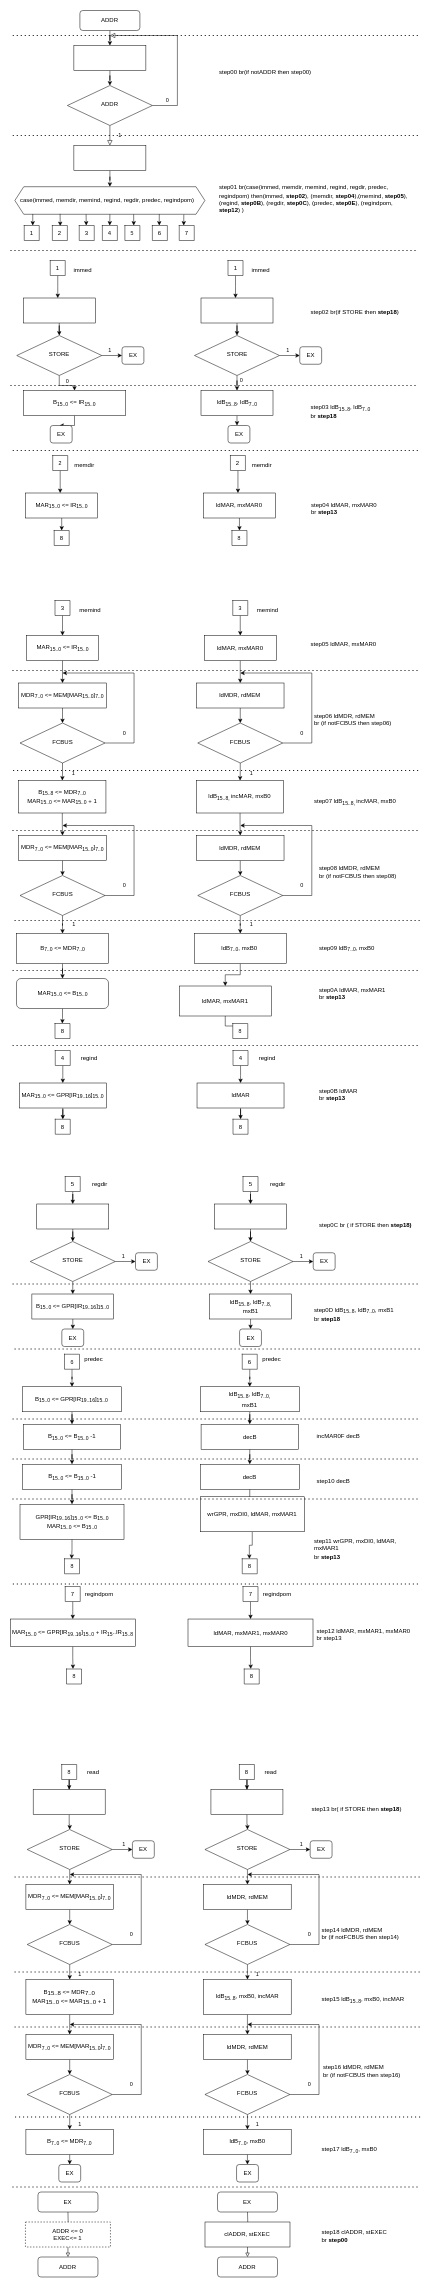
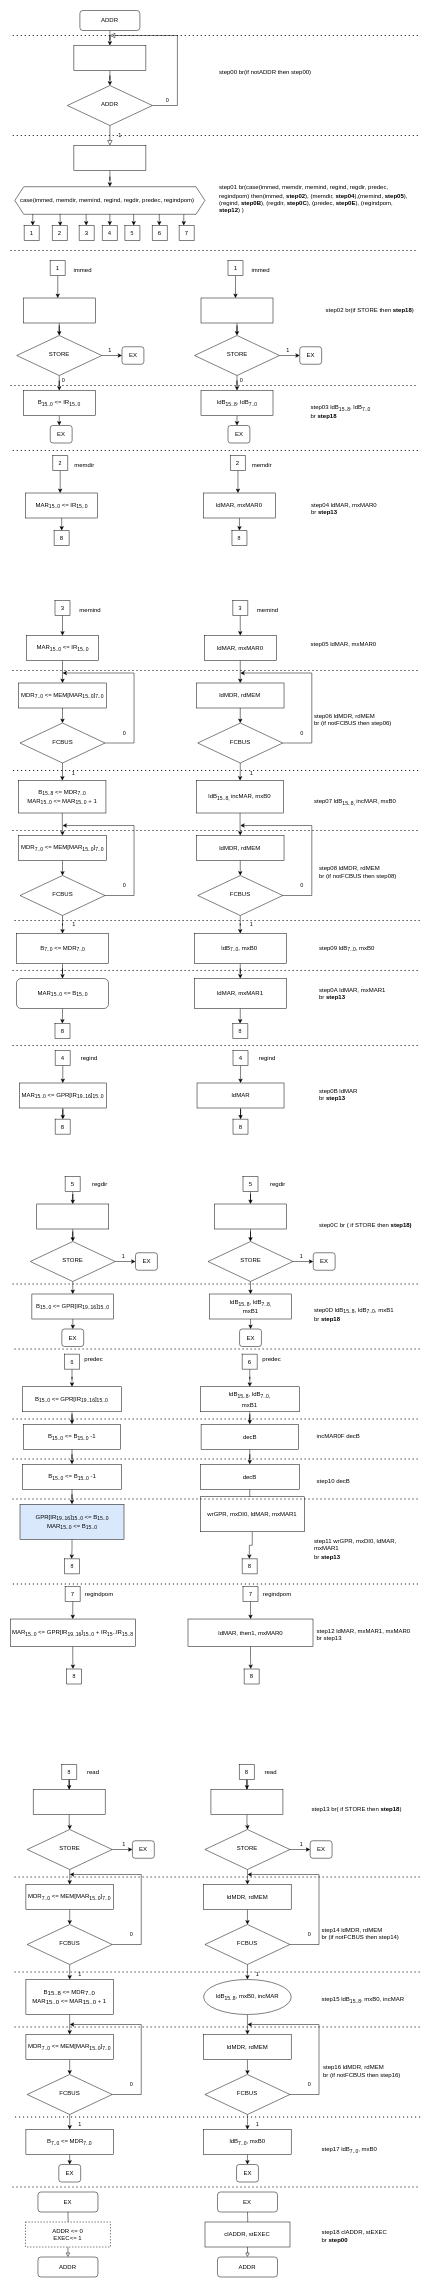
(356, 318) -> (371, 315)
(75, 403) -> (59, 403)
(225, 1001) -> (240, 993)
(72, 1522) -> (72, 1522)
(251, 1633) -> (251, 1633)
(247, 1997) -> (247, 1997)
